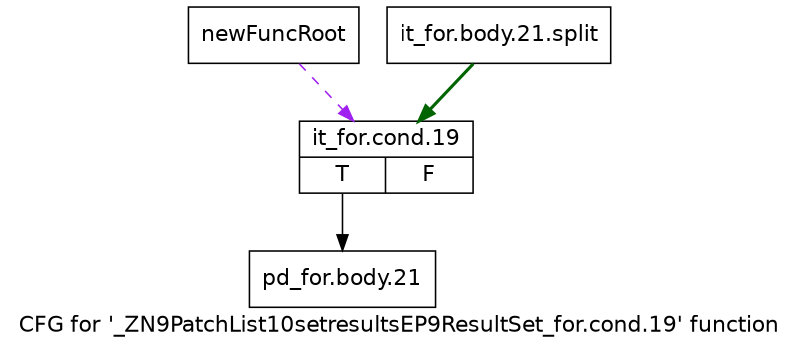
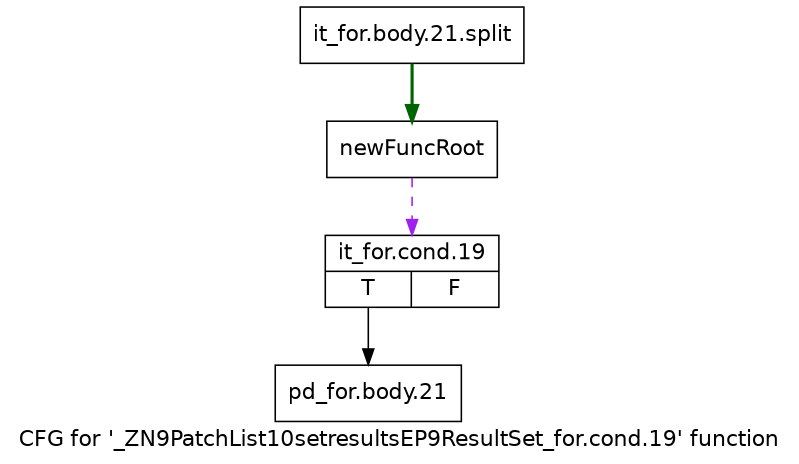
(452, 87) -> (412, 85)
